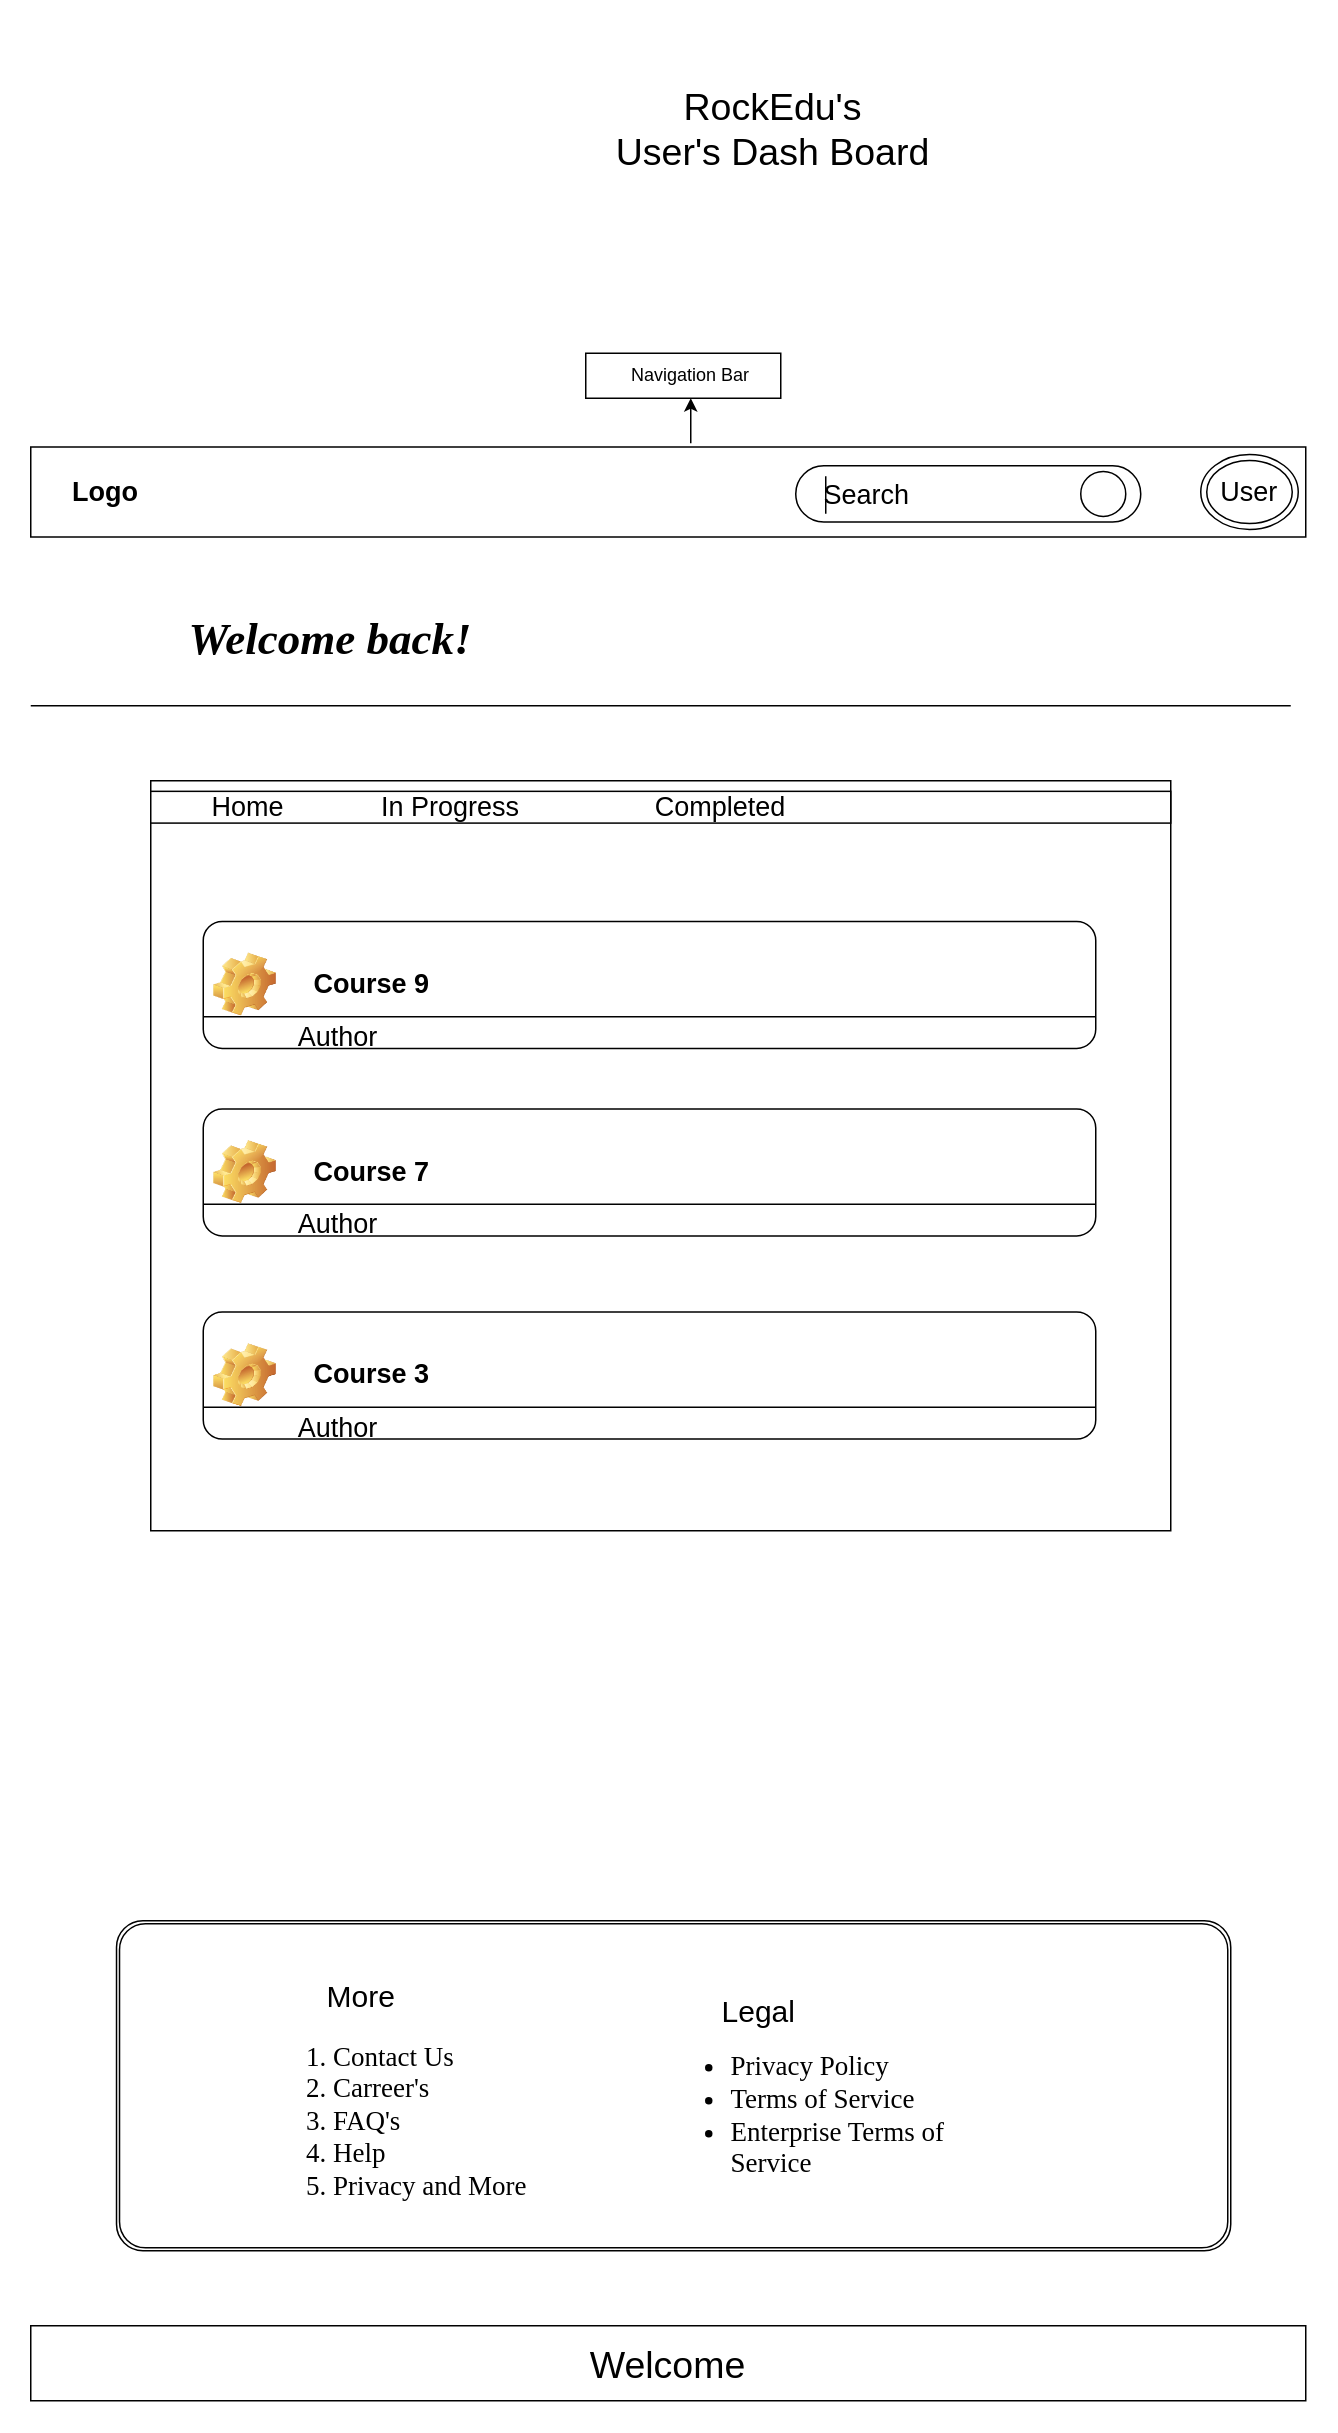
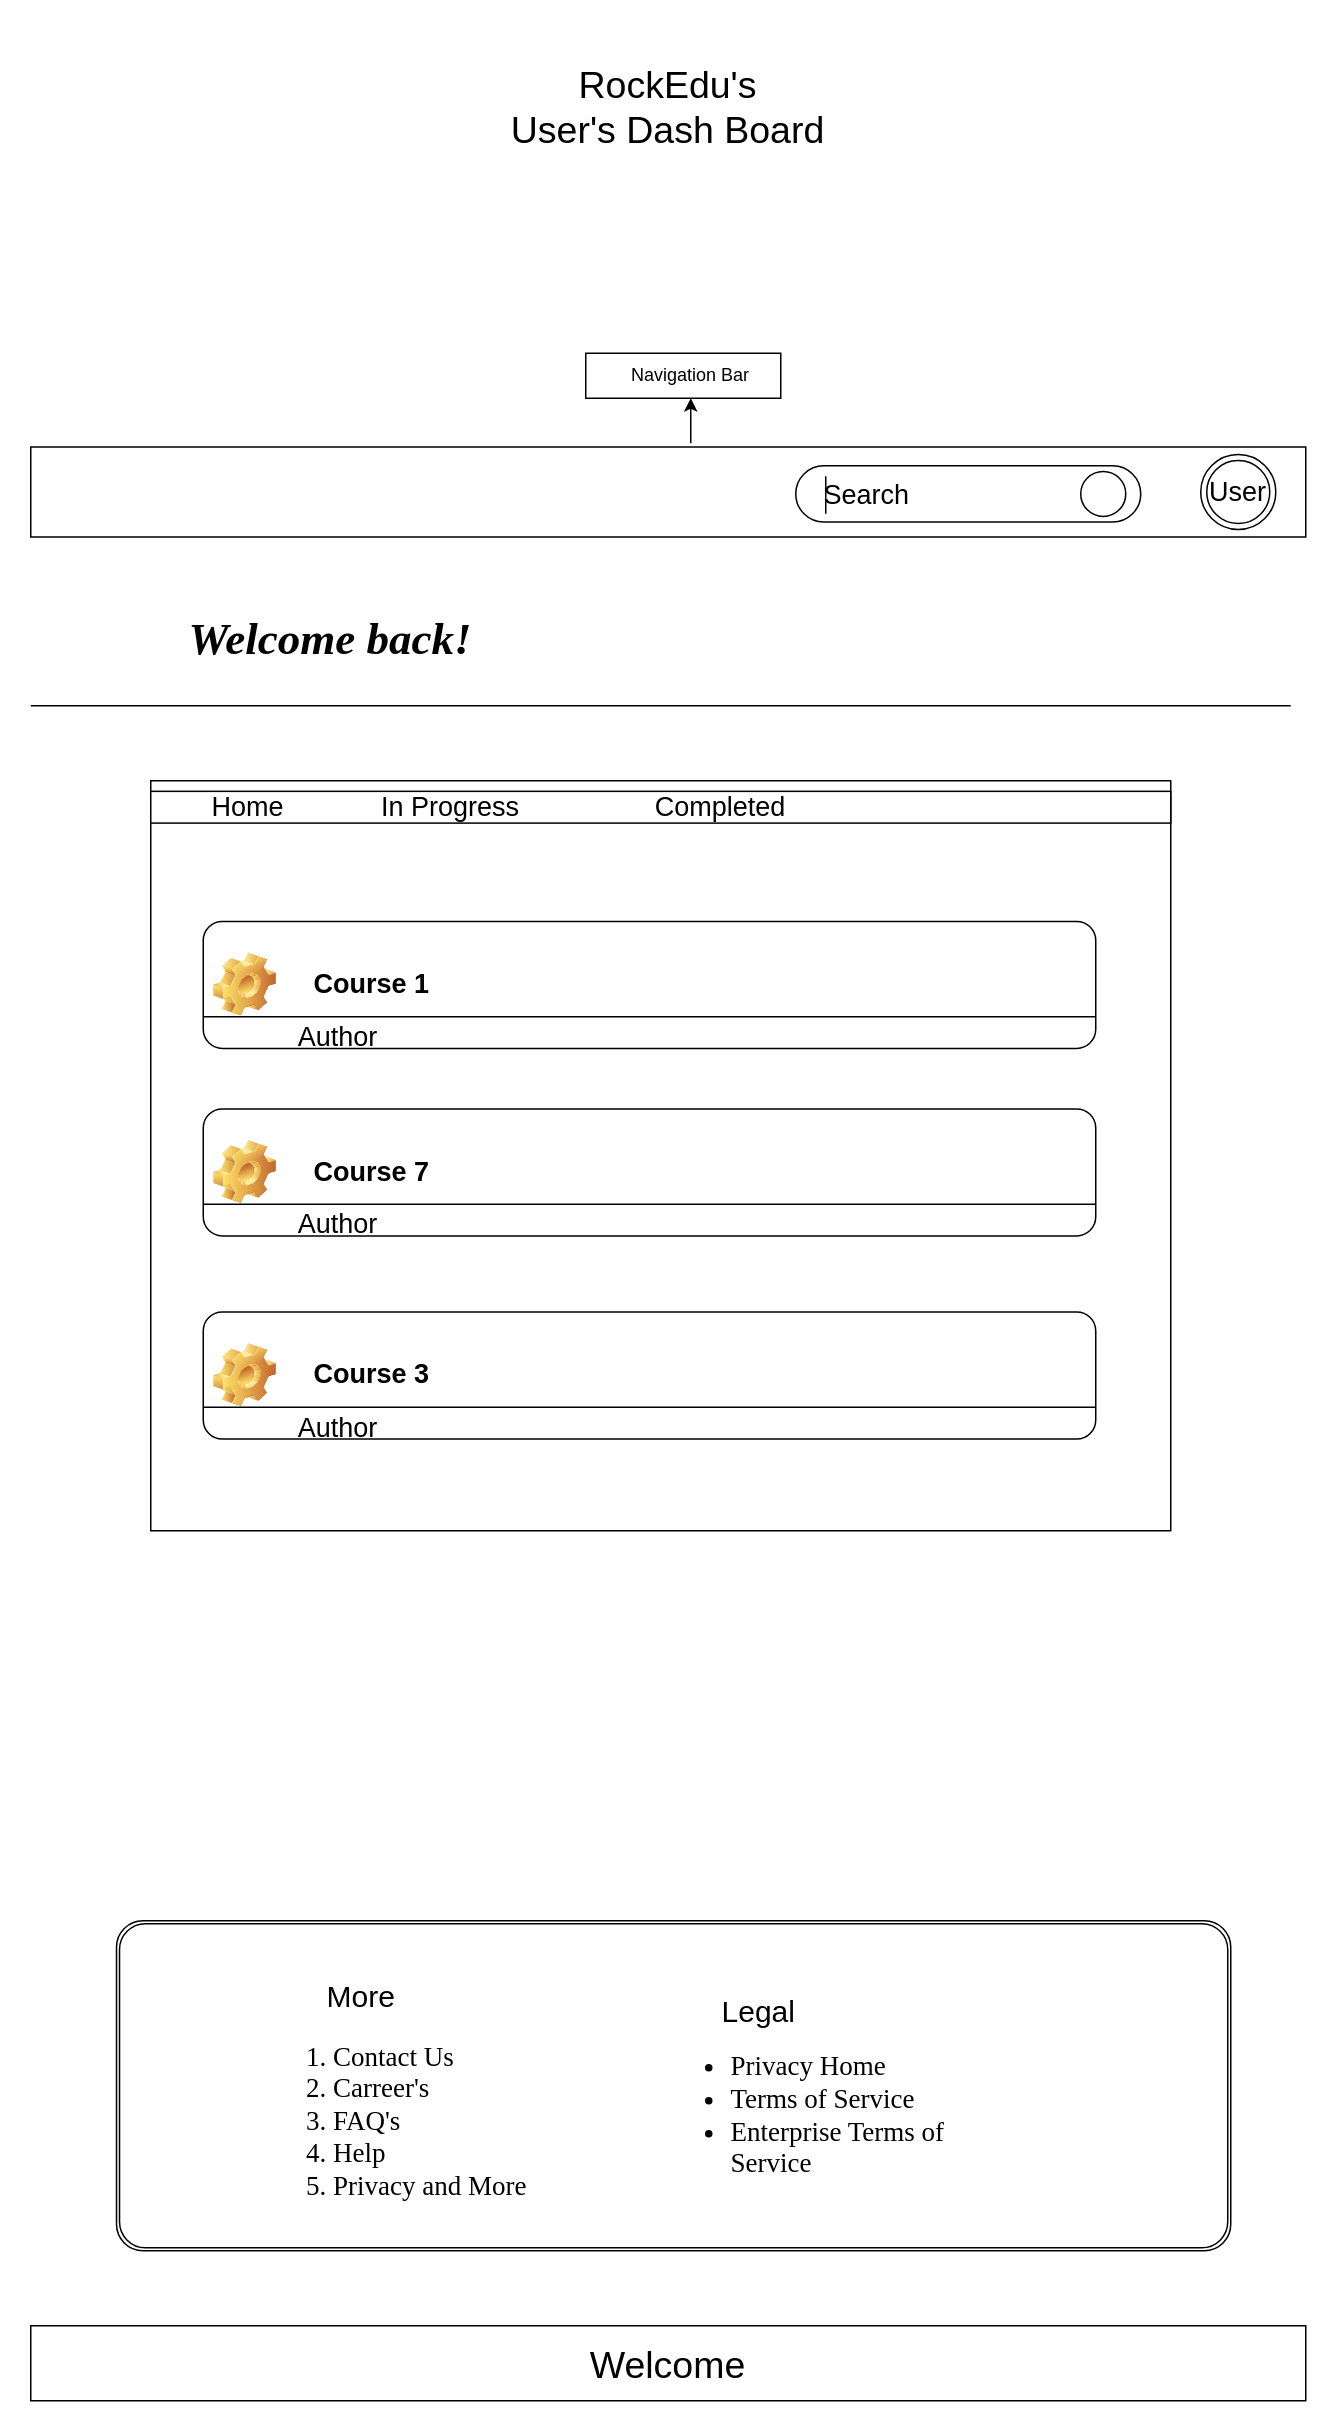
(773, 106) -> (668, 83)
(106, 492) -> none
(1250, 492) -> (1238, 492)
(341, 985) -> (341, 985)
(850, 2116) -> (850, 2116)
